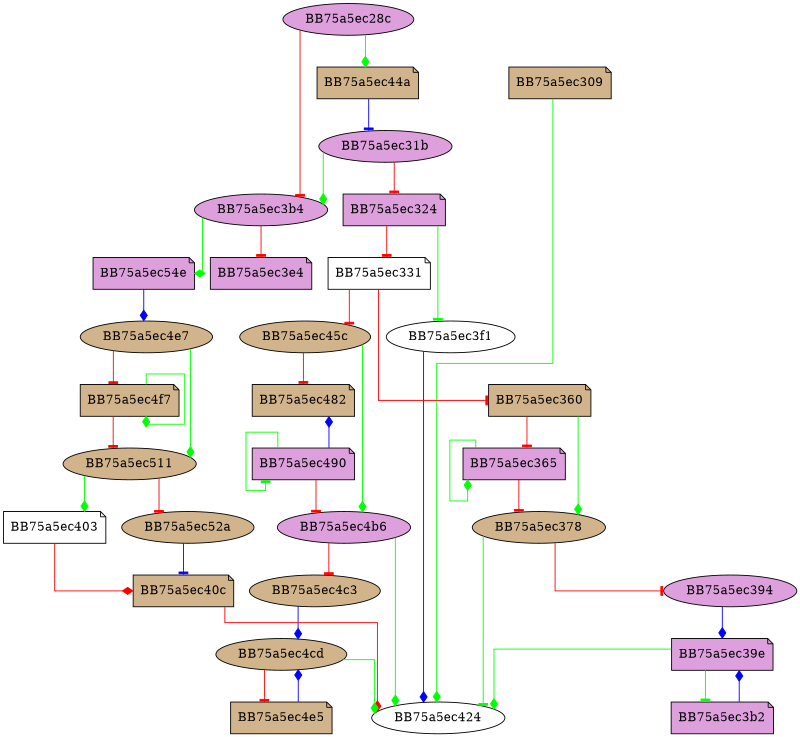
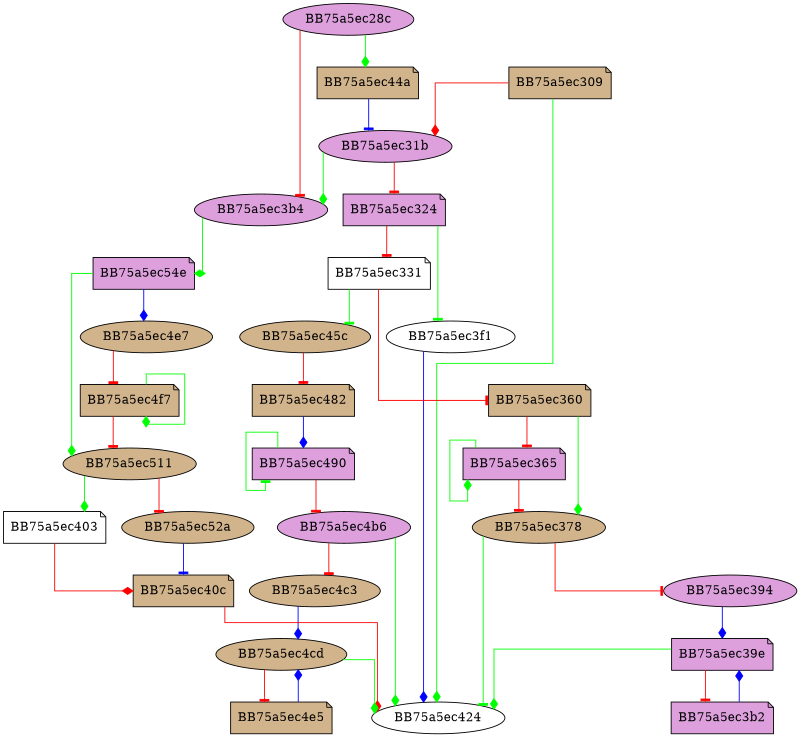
none -> (451, 83)
(261, 273) -> none
(349, 305) -> (349, 305)
(190, 398) -> (72, 349)
(363, 423) -> none
(329, 438) -> (303, 427)
(705, 684) -> (705, 684)
